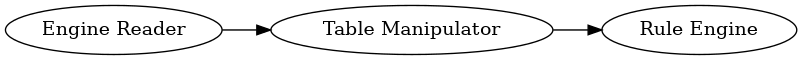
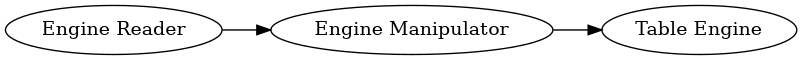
(412, 30) -> (412, 30)
(699, 30) -> (699, 30)
